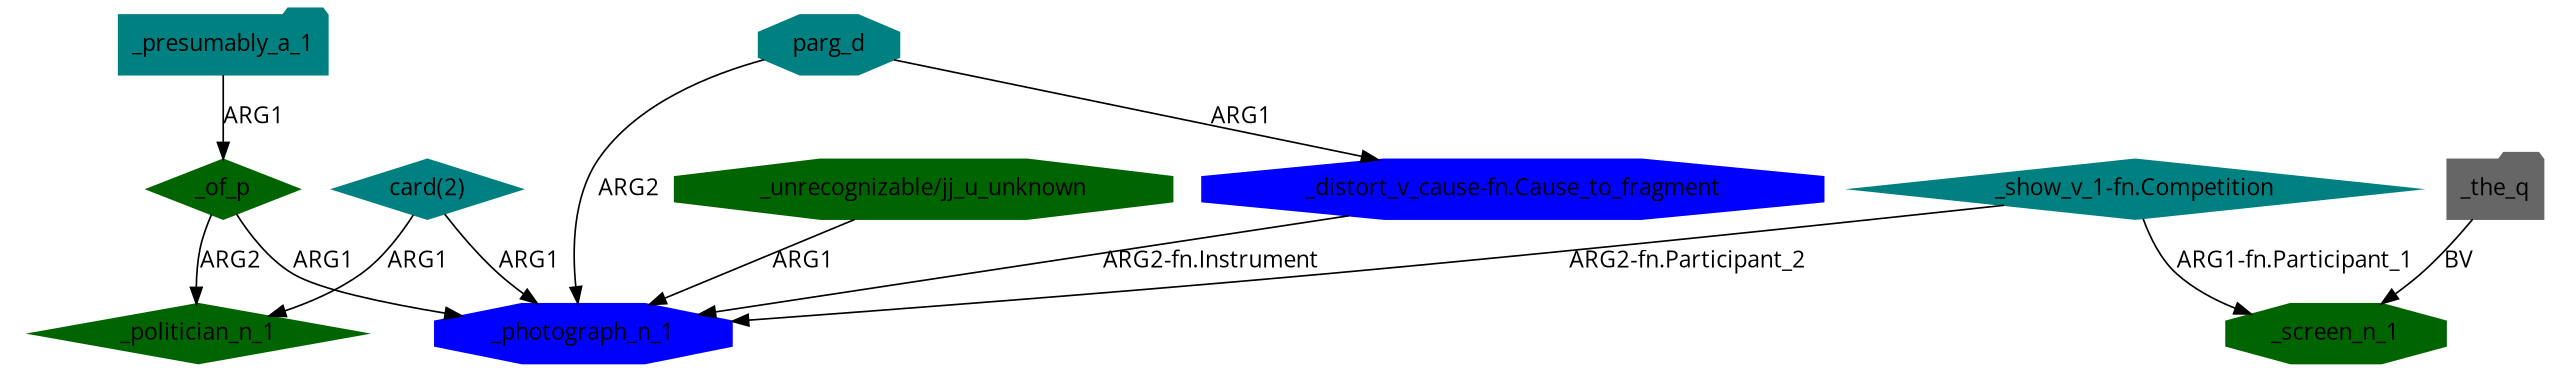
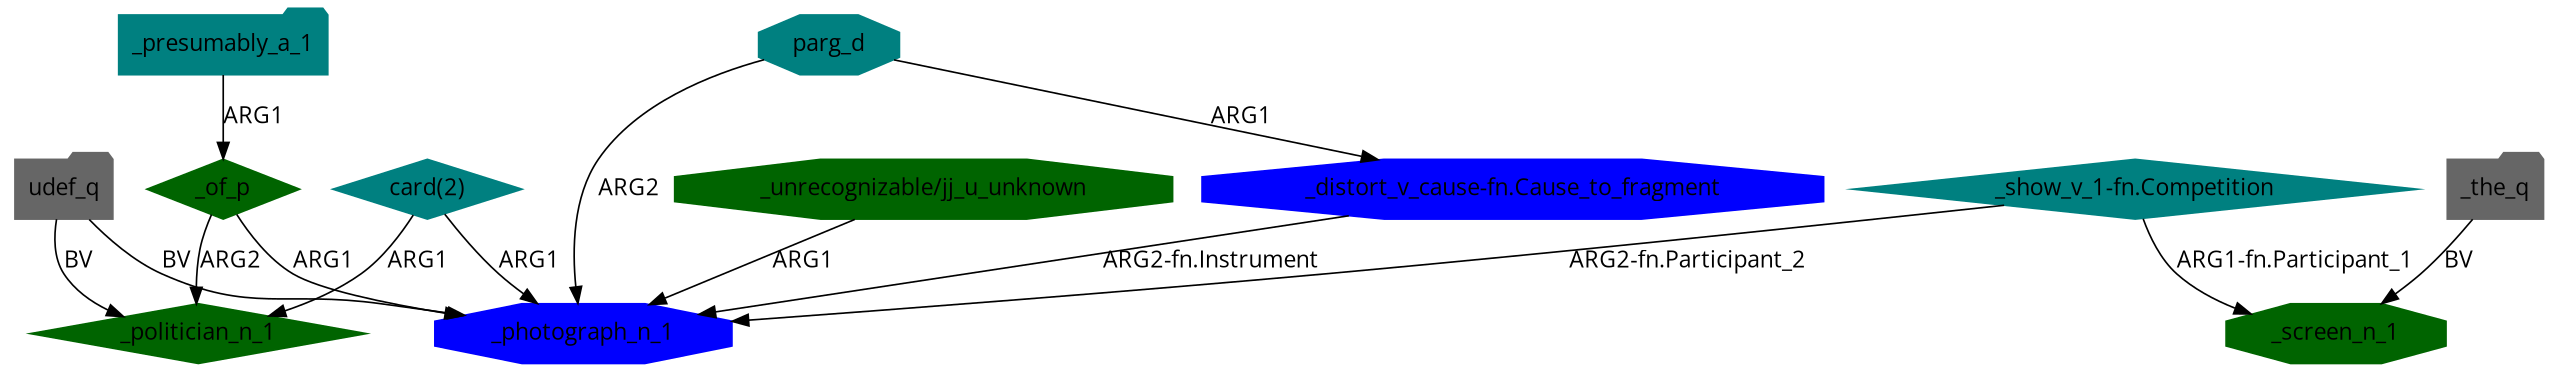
none -> (64, 189)
